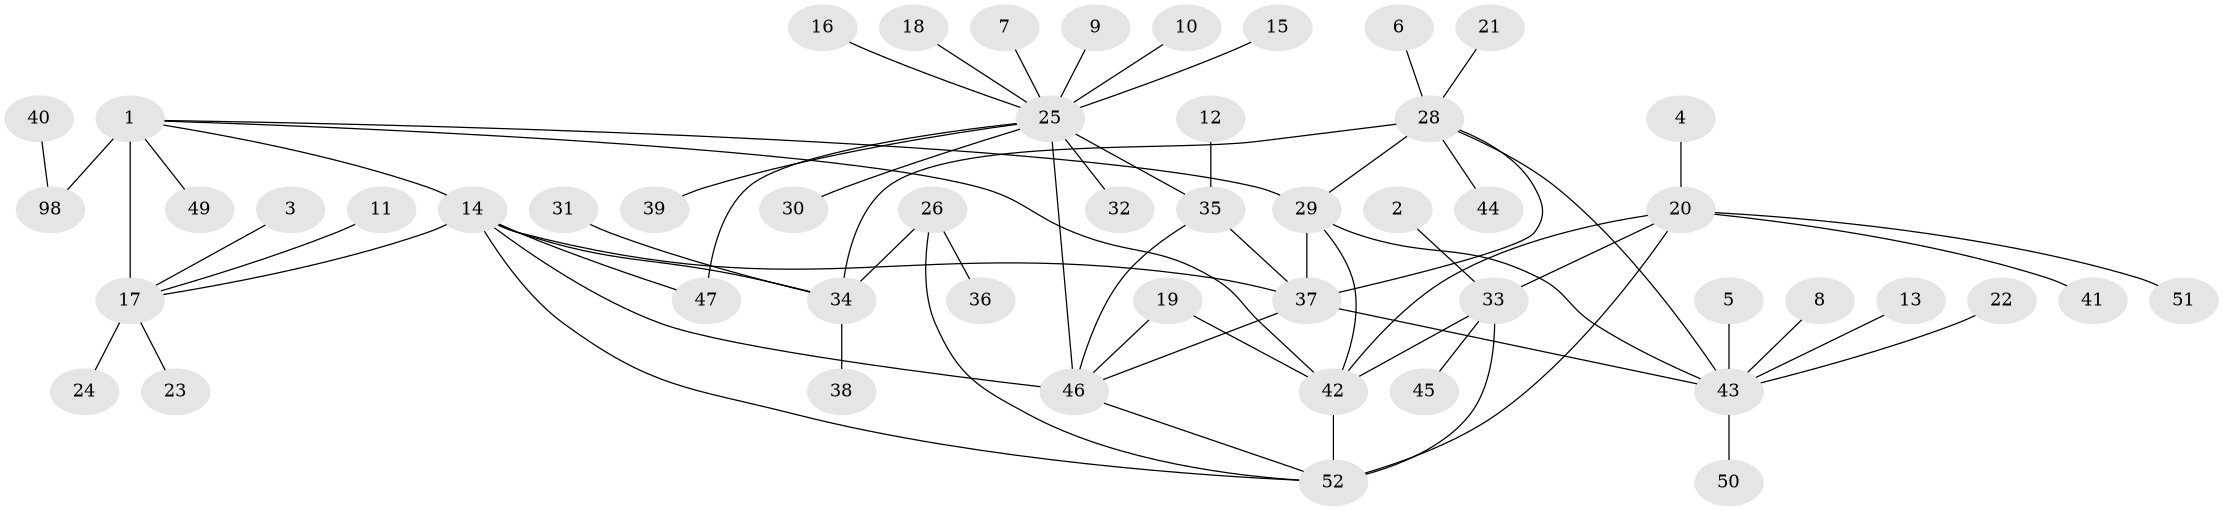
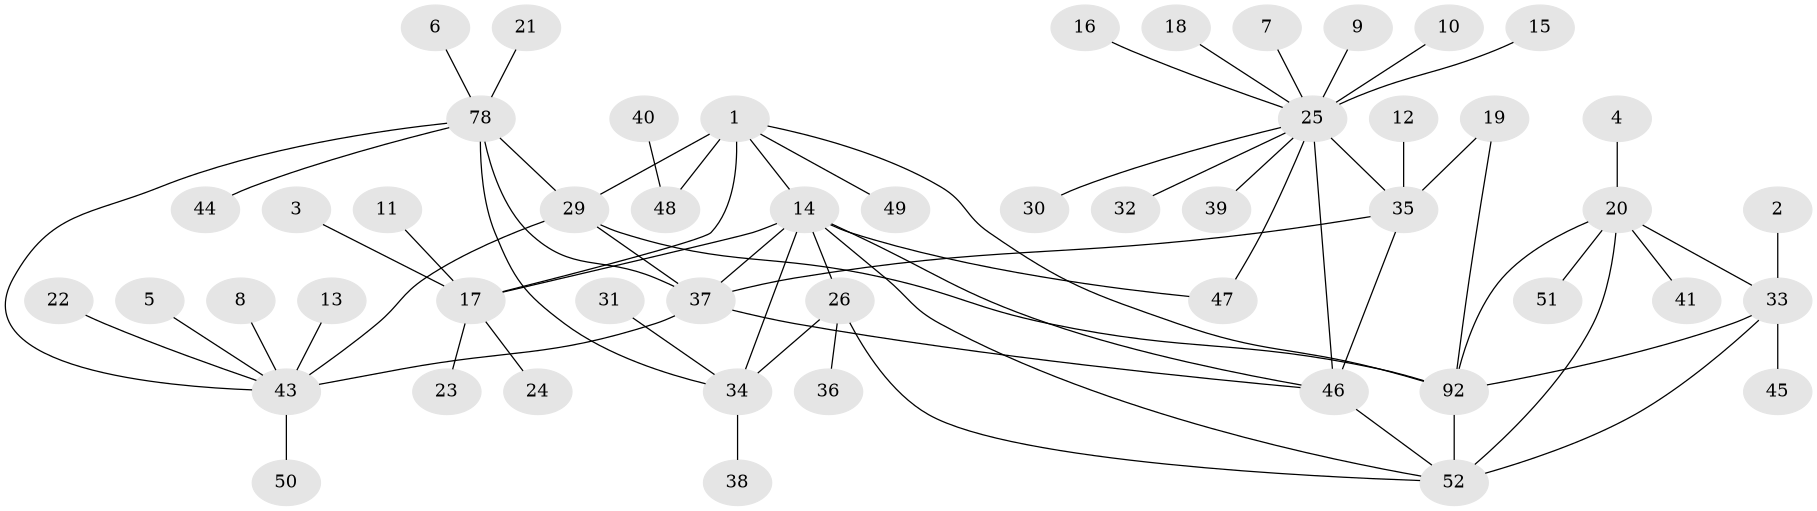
(1429, 119) -> (481, 119)
(51, 210) -> (666, 210)
none -> (822, 255)
(1121, 346) -> (1449, 164)
(1333, 392) -> (1454, 392)
